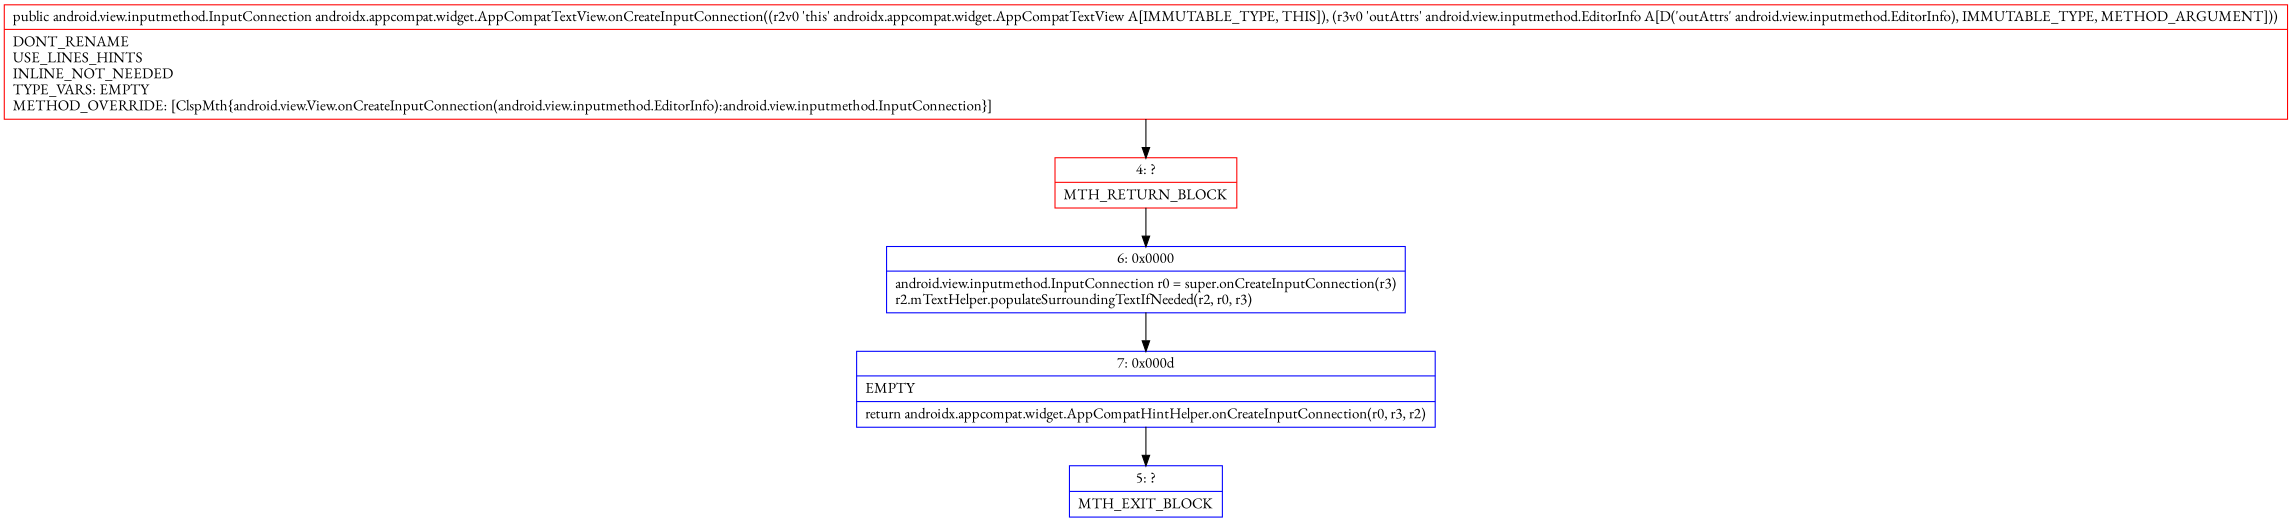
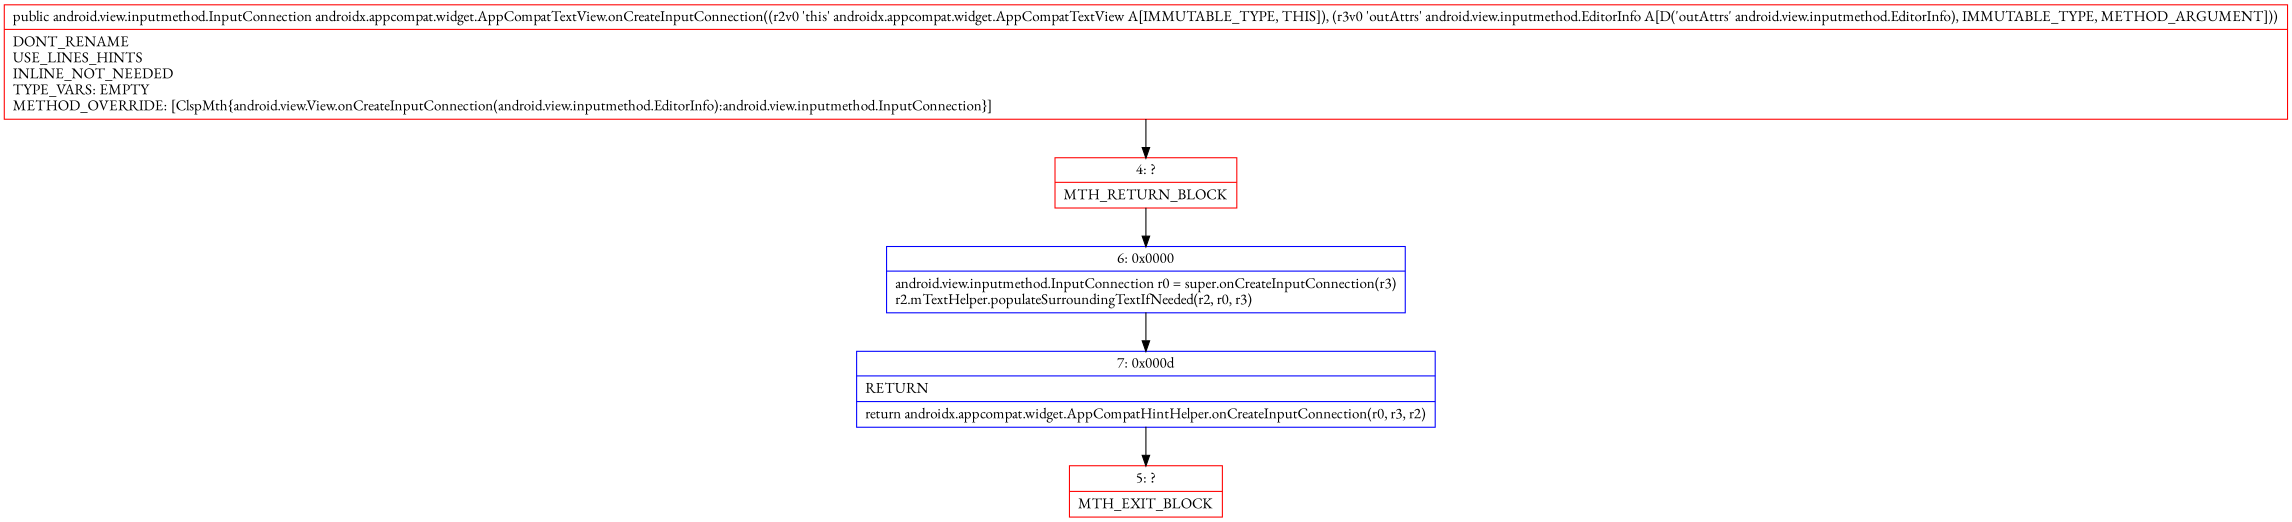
(890, 388) -> (897, 388)
(1146, 491) -> (1146, 491)
